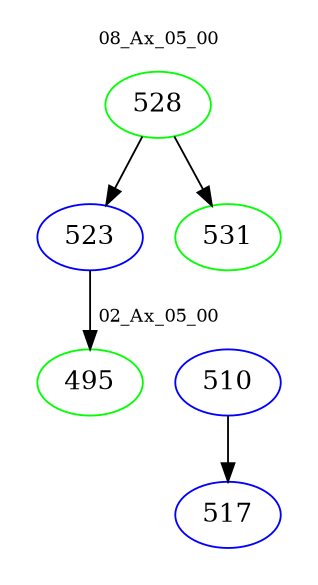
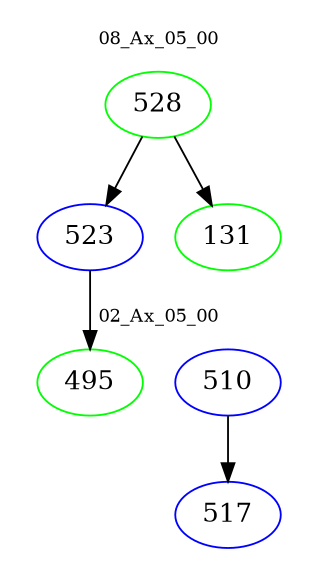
(228, 237) -> (228, 237)
